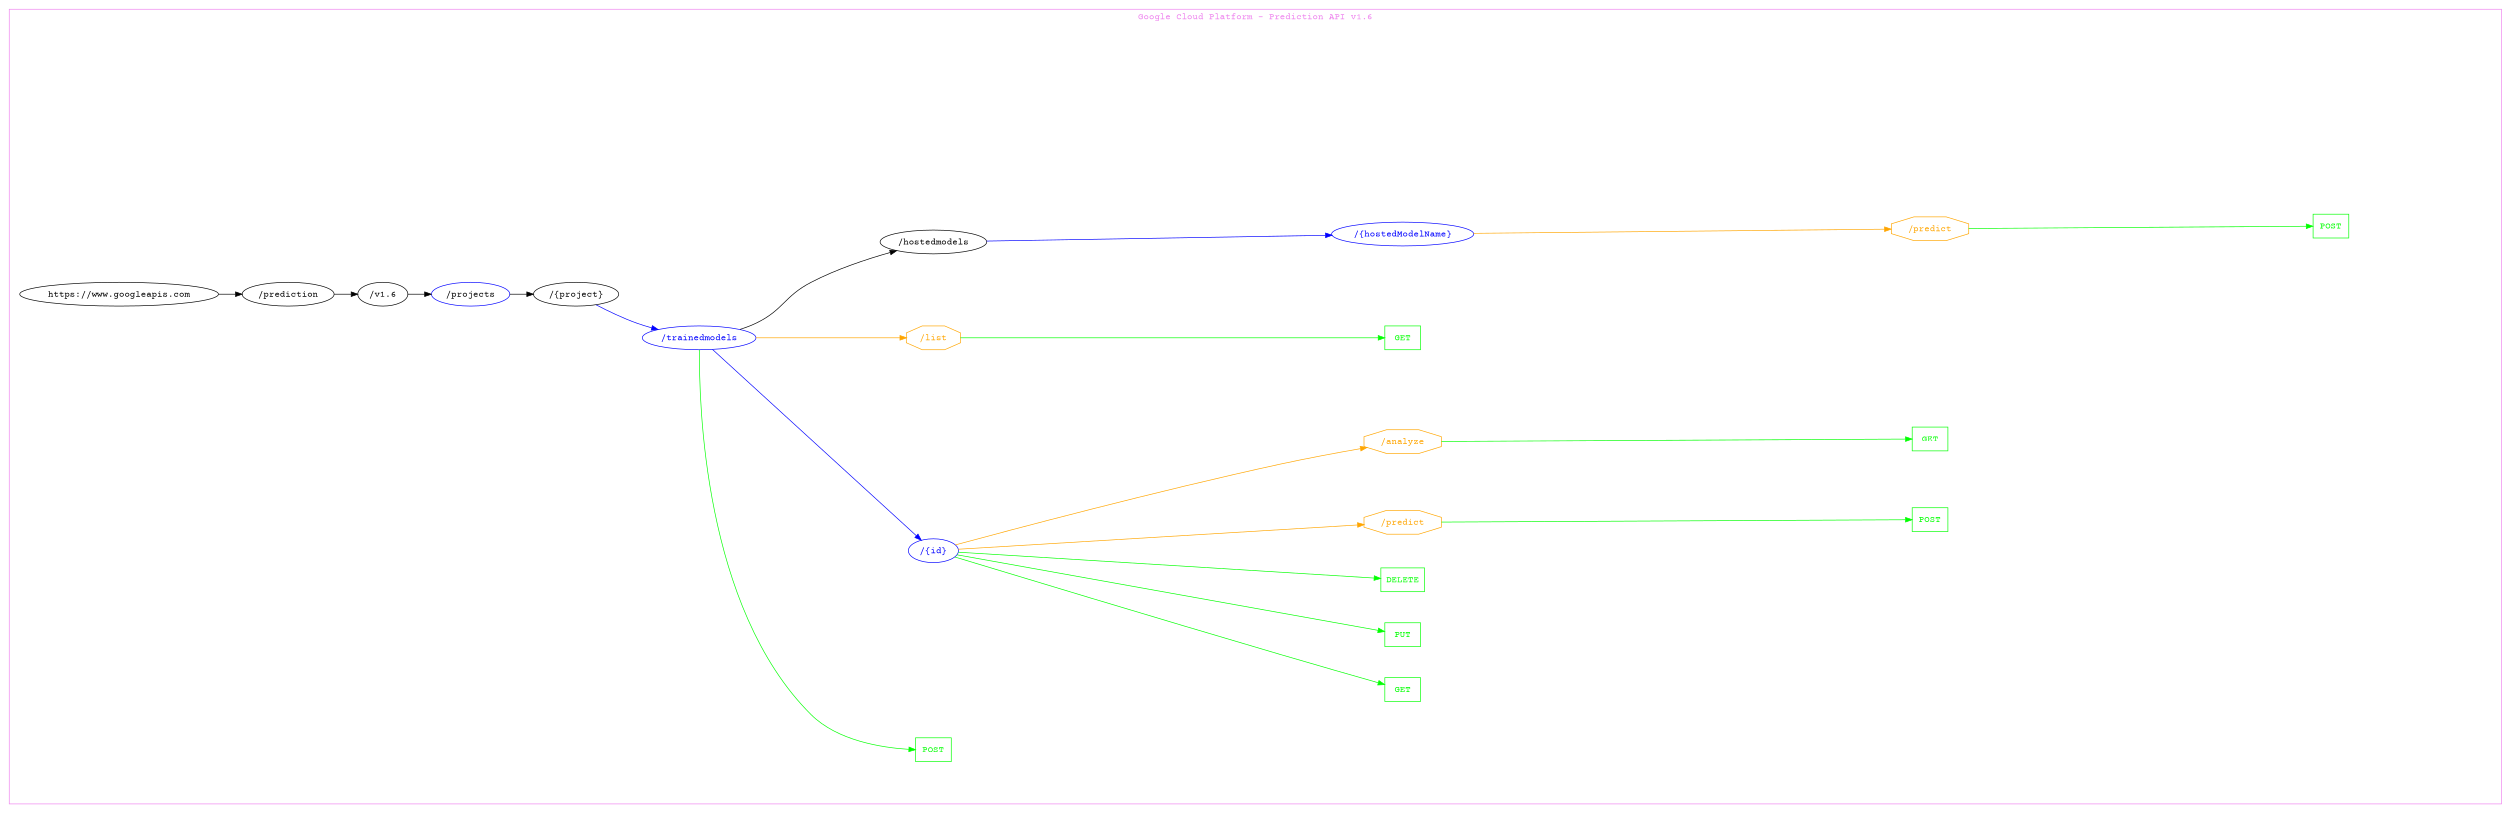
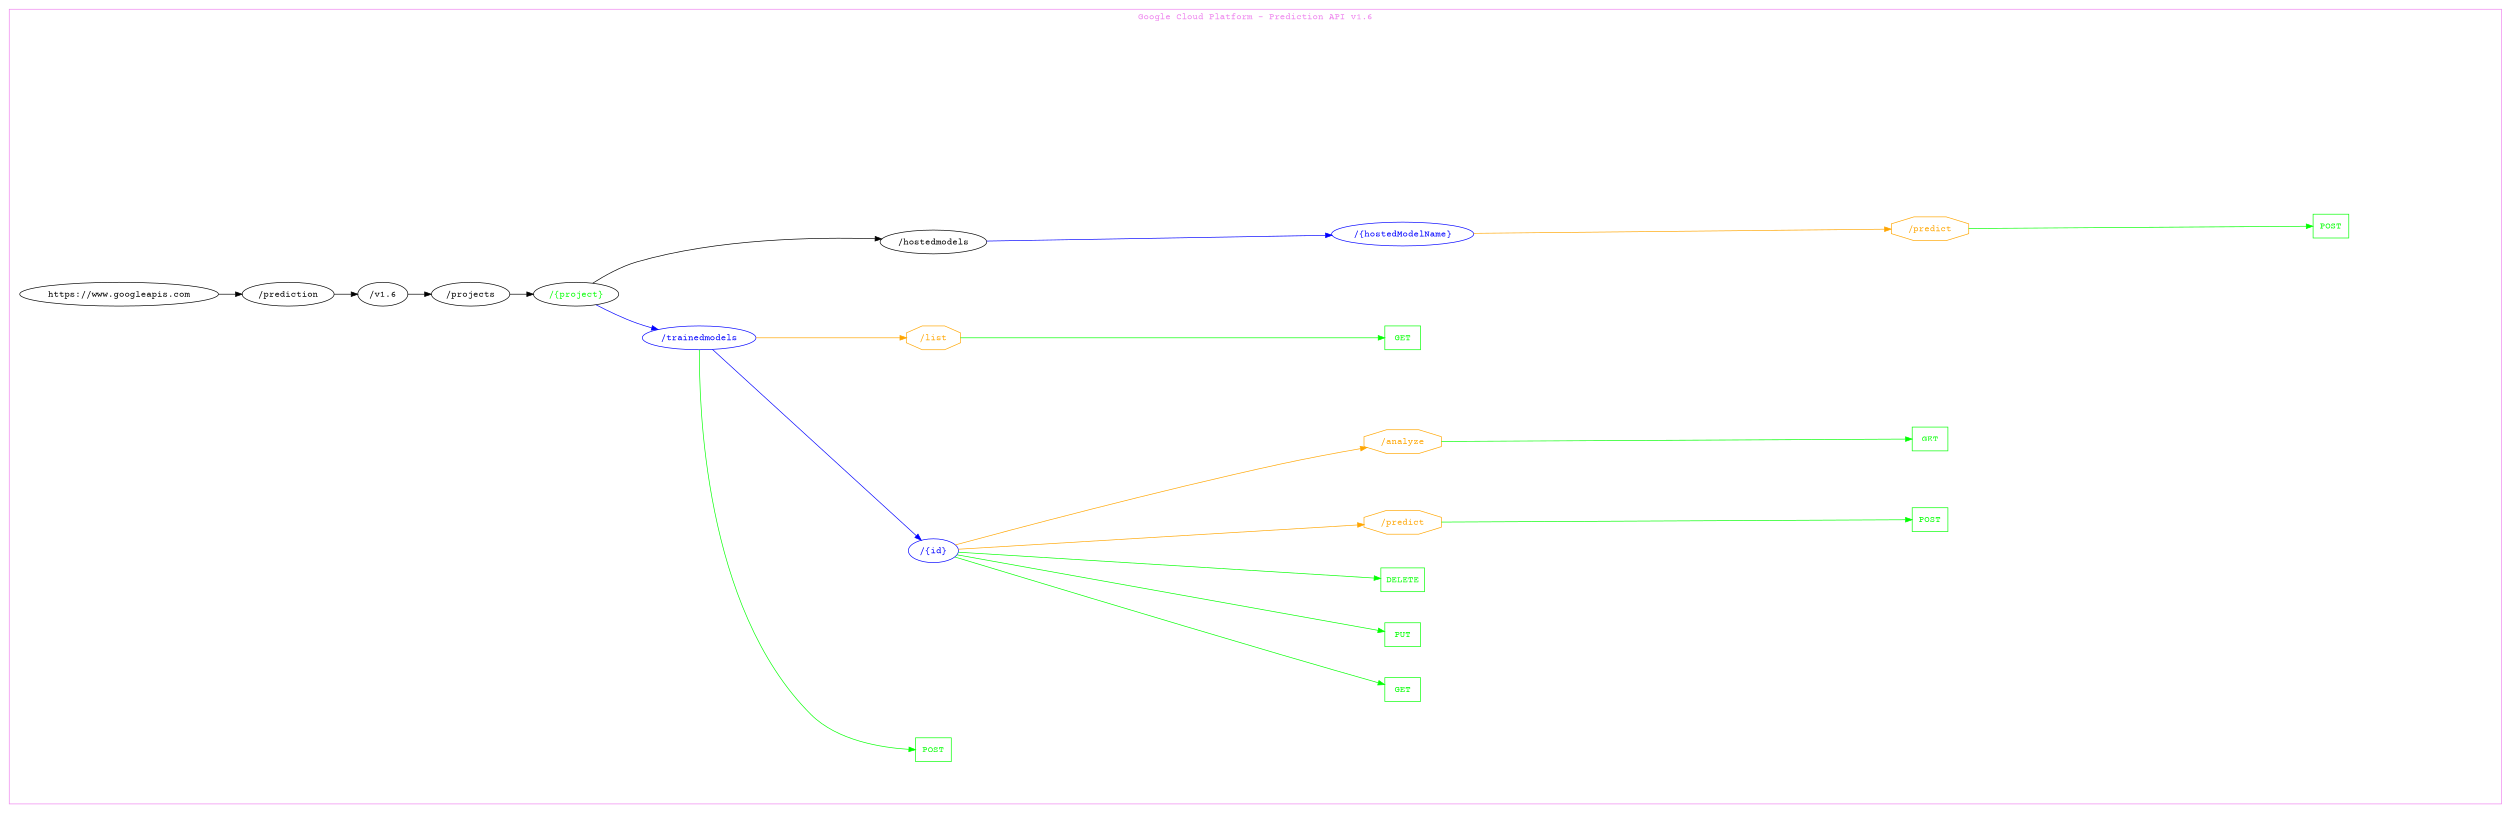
(810, 283) -> (731, 244)
(471, 294) -> (471, 294)
(576, 294) -> (576, 294)
